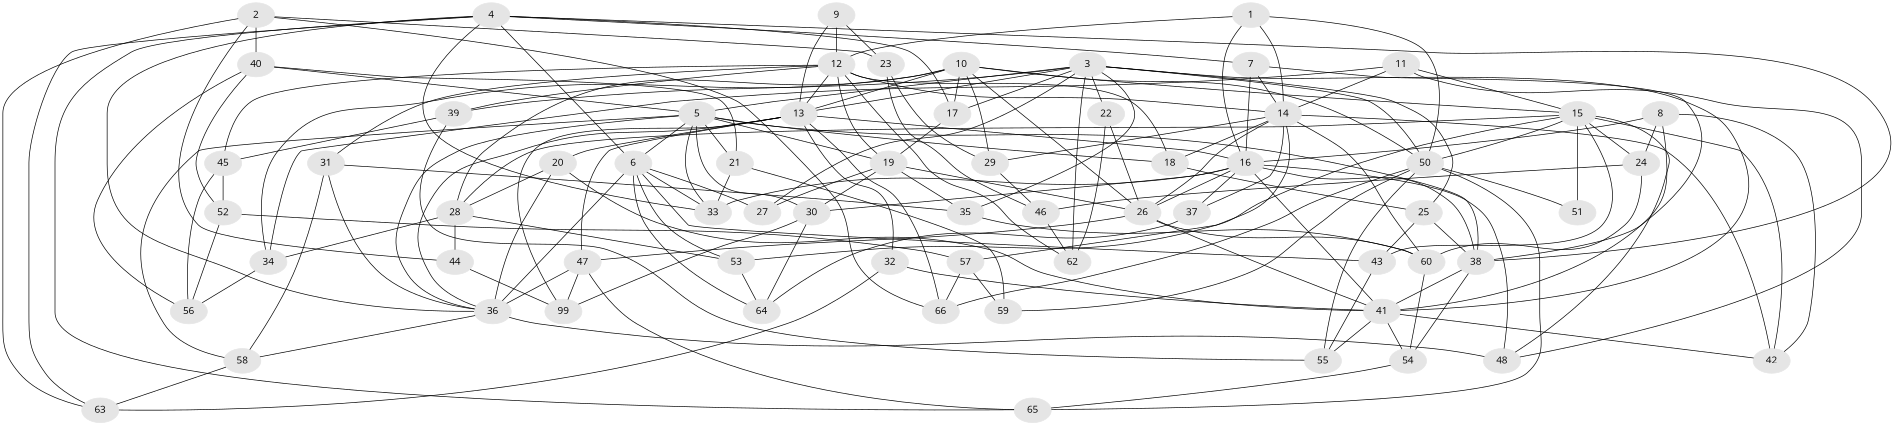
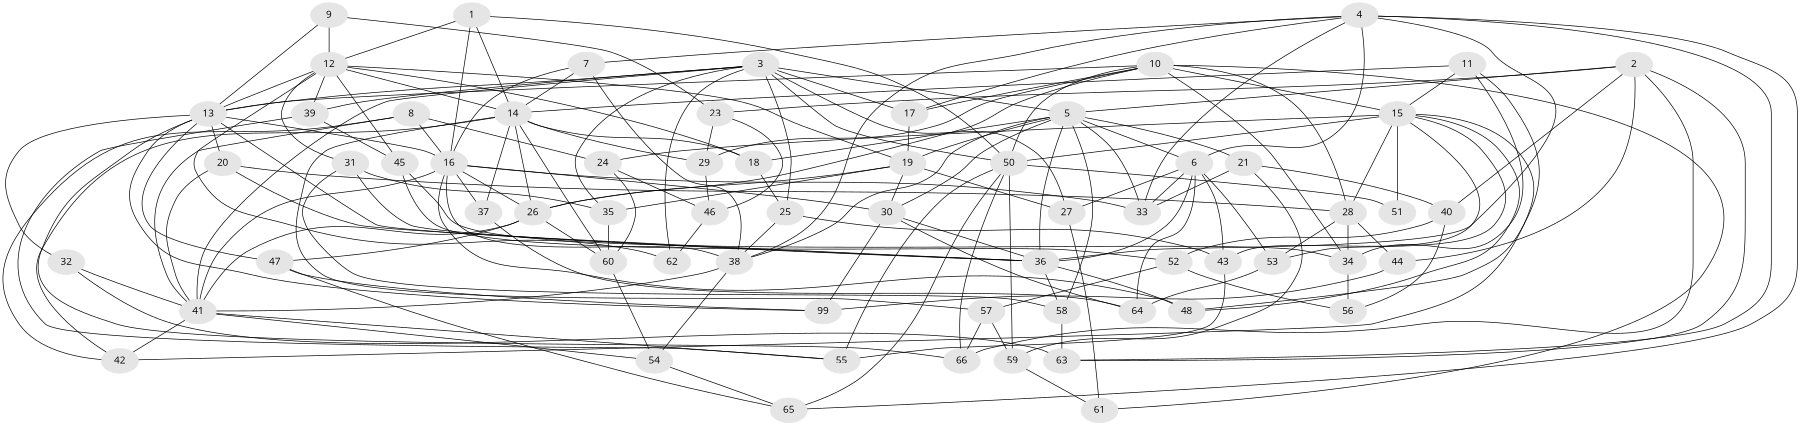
(466, 88) -> (1351, 89)
(1106, 114) -> none
(190, 234) -> (1095, 246)
(538, 287) -> (964, 237)
none -> (1100, 410)
